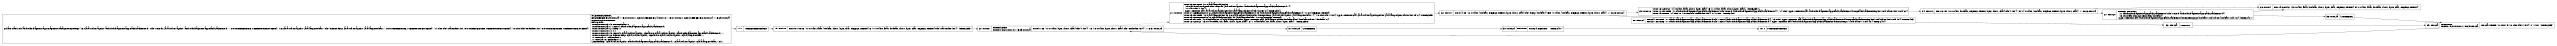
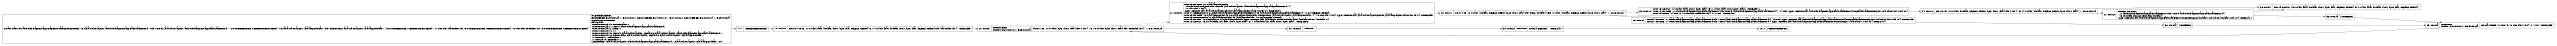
(2185, 25) -> (2185, 25)
(1309, 29) -> (1309, 29)
(1777, 29) -> (1777, 29)
